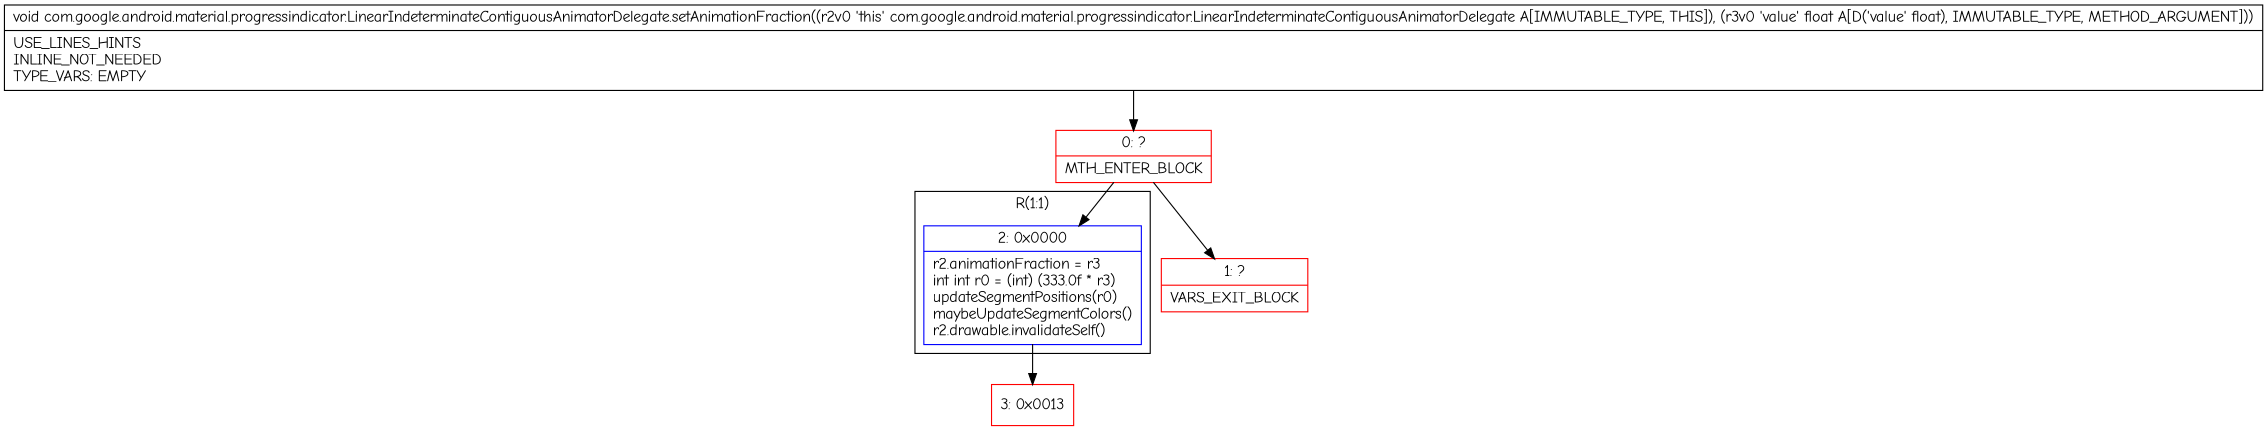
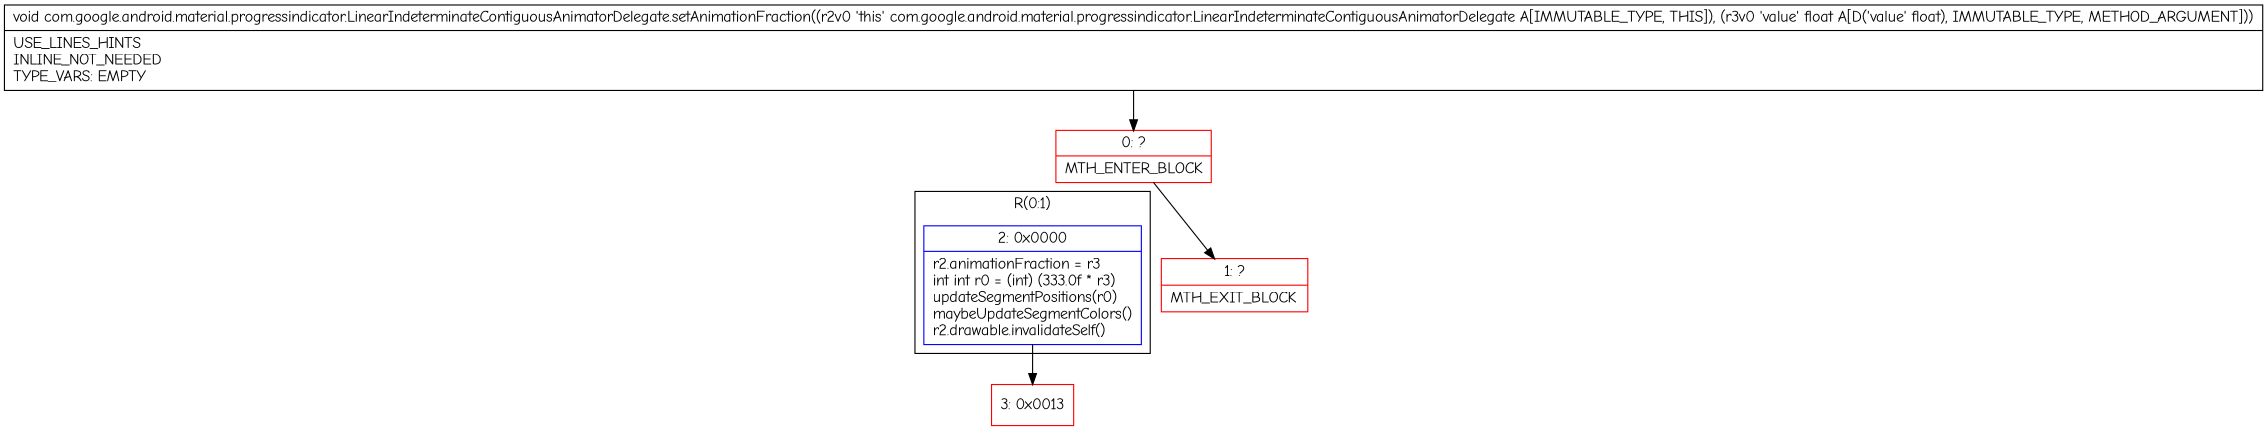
(1100, 200) -> none
(1033, 204) -> (1033, 204)
(1235, 298) -> (1233, 298)
